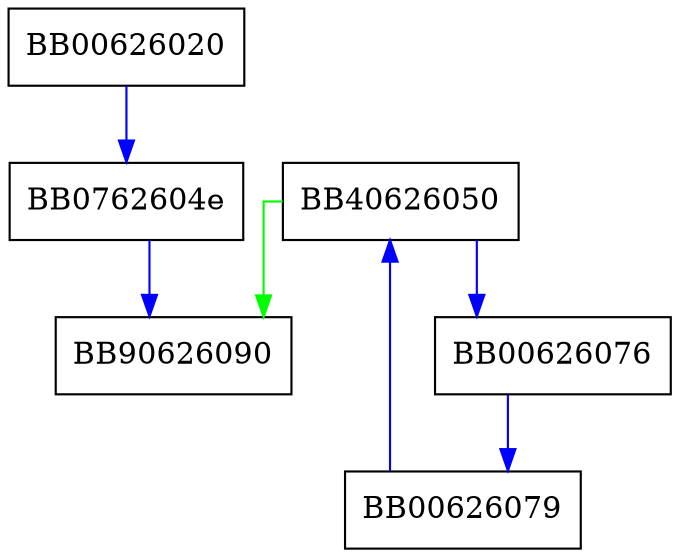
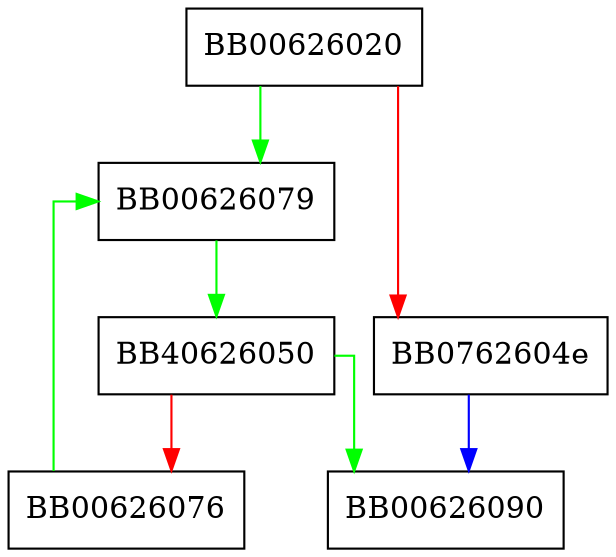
(126, 113) -> (398, 191)
none -> (260, 113)
(477, 268) -> (171, 422)
(174, 356) -> (446, 510)
(390, 366) -> (216, 268)
(508, 422) -> (54, 325)
